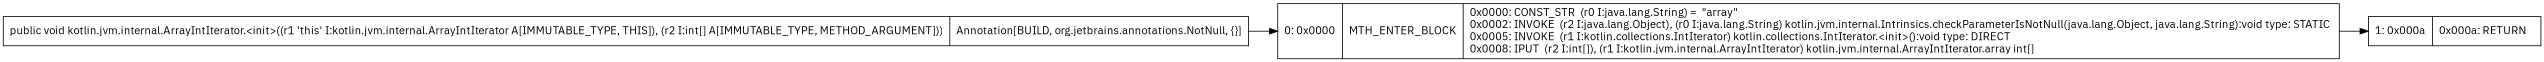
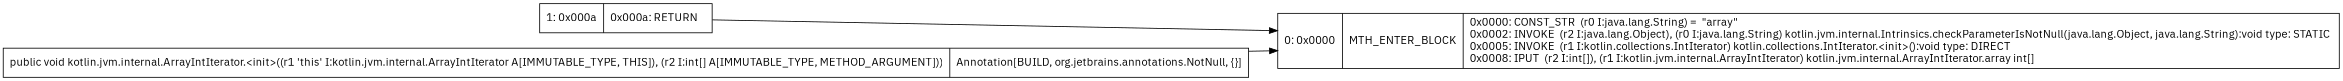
(2350, 31) -> (991, 25)
